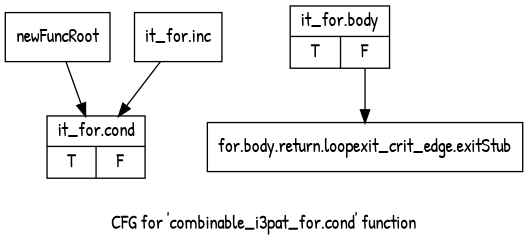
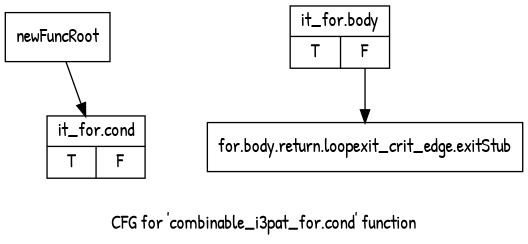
(178, 37) -> none
